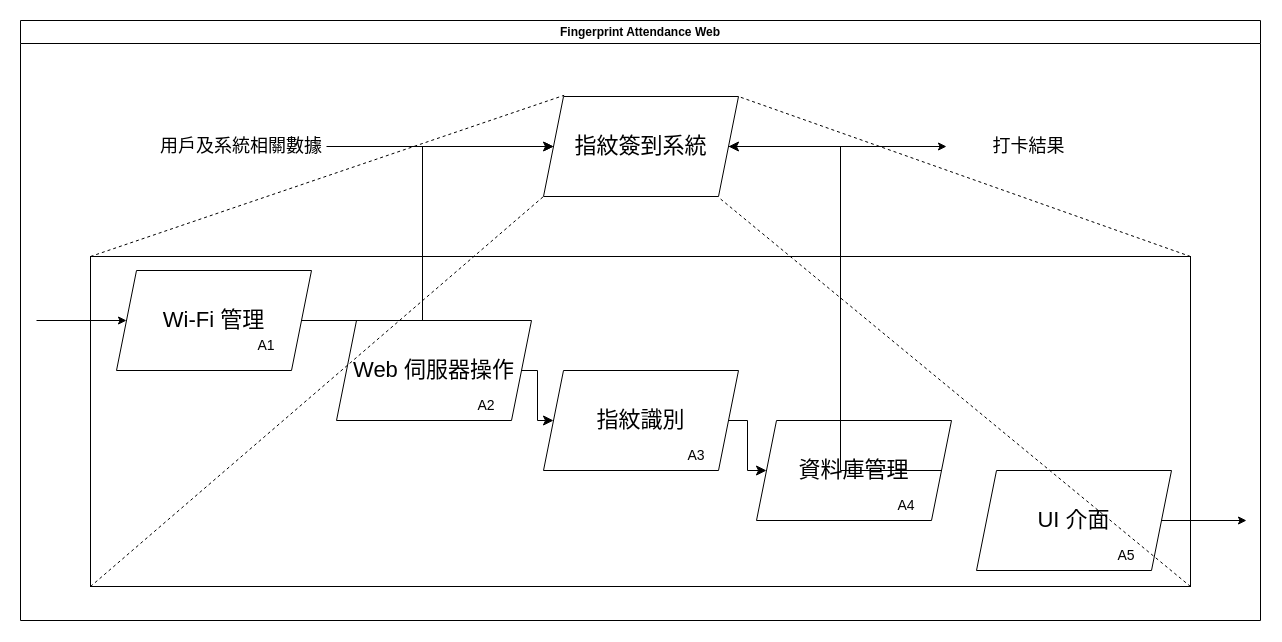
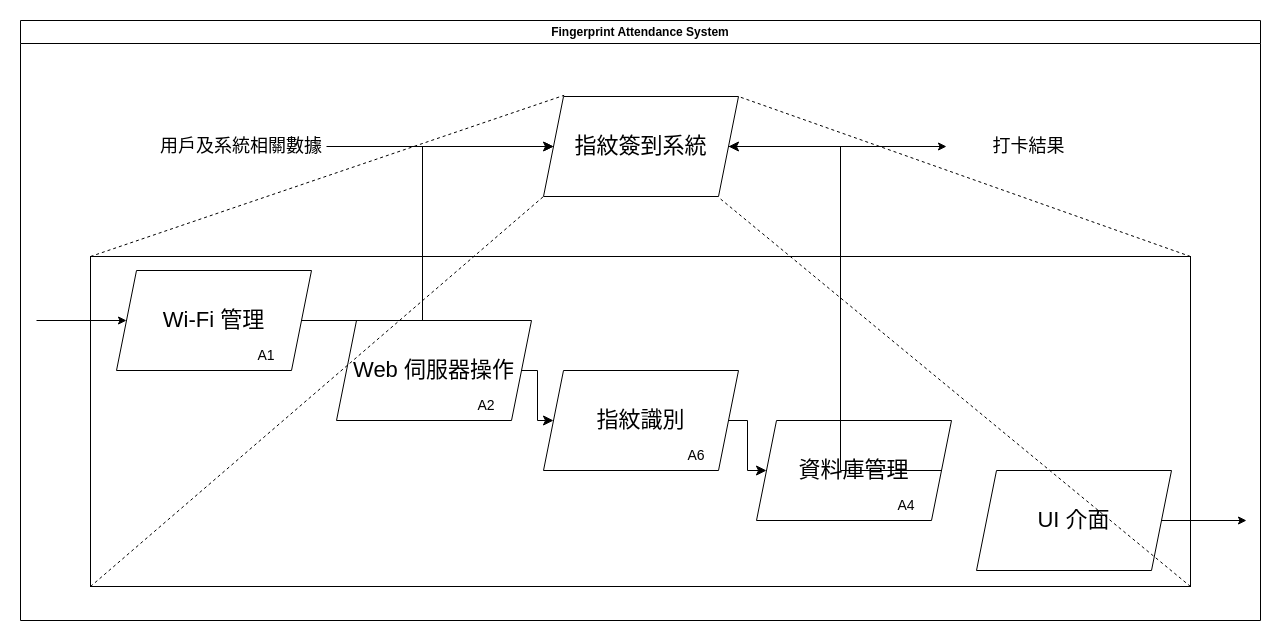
(641, 33) -> (641, 33)
(267, 346) -> (267, 356)
(697, 456) -> (697, 456)
(1127, 556) -> none
